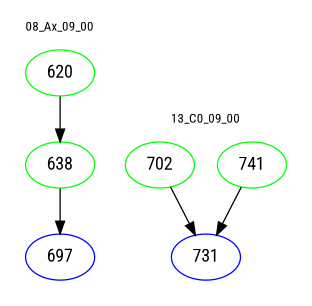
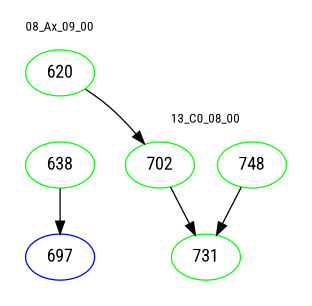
(60, 113) -> (123, 120)
(206, 120) -> (206, 120)
(252, 165) -> (252, 165)
(206, 257) -> (206, 257)
